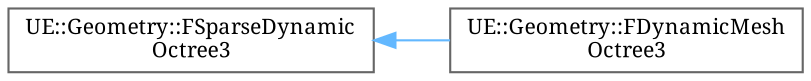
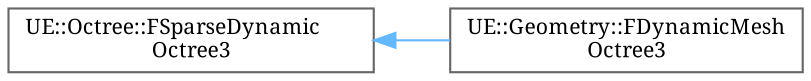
(191, 40) -> (191, 40)
